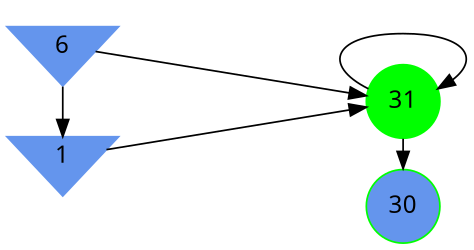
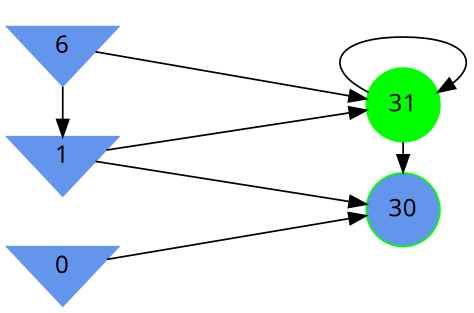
none -> (222, 181)
none -> (63, 267)
